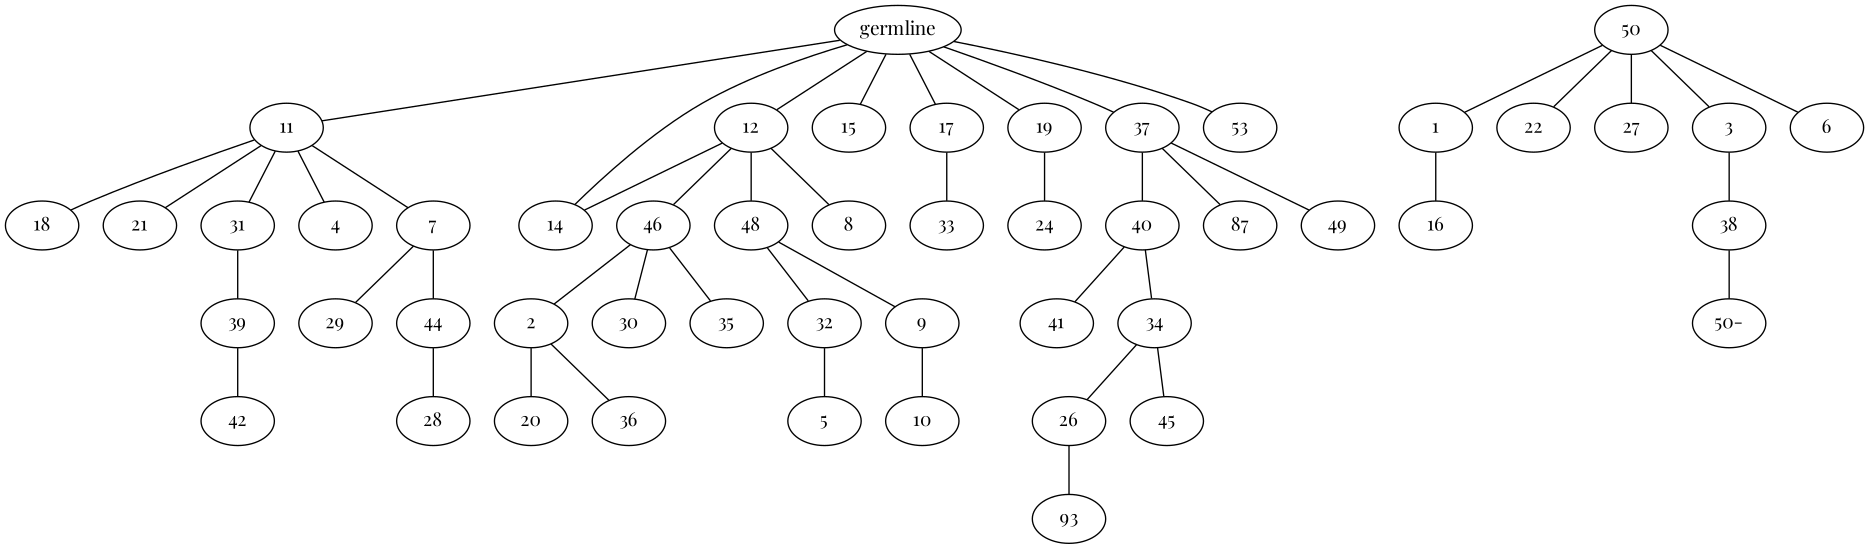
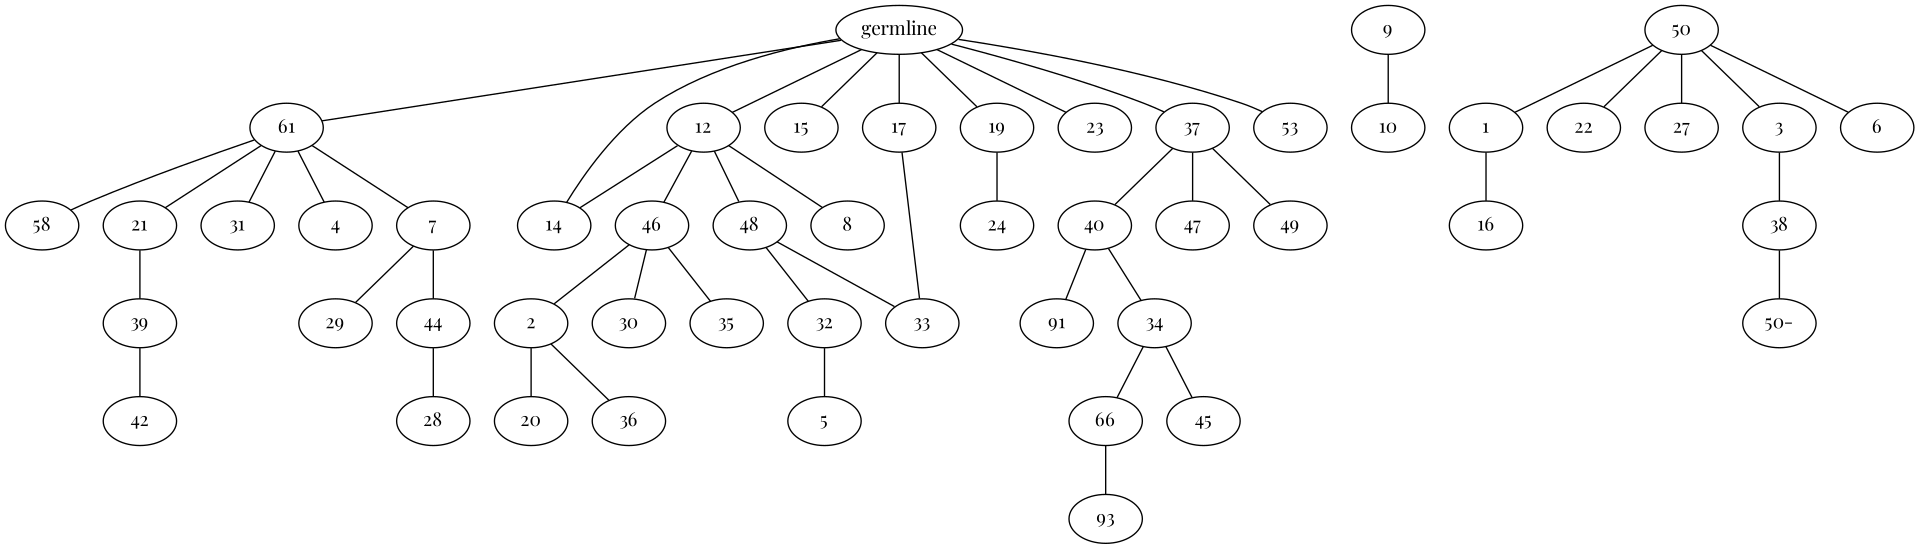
(287, 128) -> (287, 128)
none -> (1095, 128)
(42, 225) -> (42, 225)
(1240, 225) -> (1193, 225)
(837, 274) -> (836, 274)
(238, 275) -> (140, 275)
(1057, 323) -> (1057, 323)
(1069, 421) -> (1106, 421)
